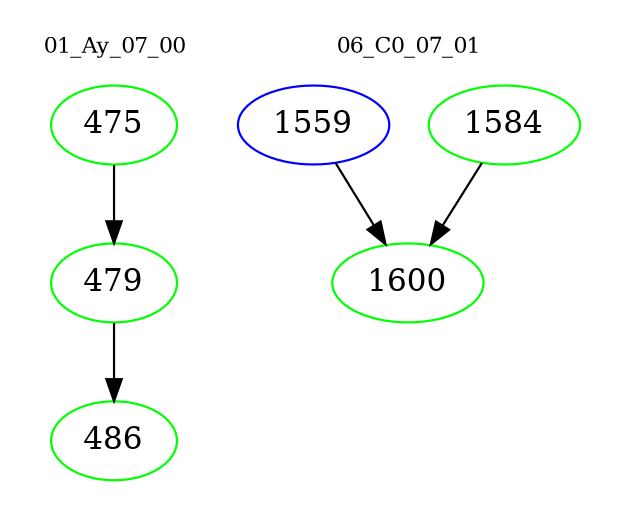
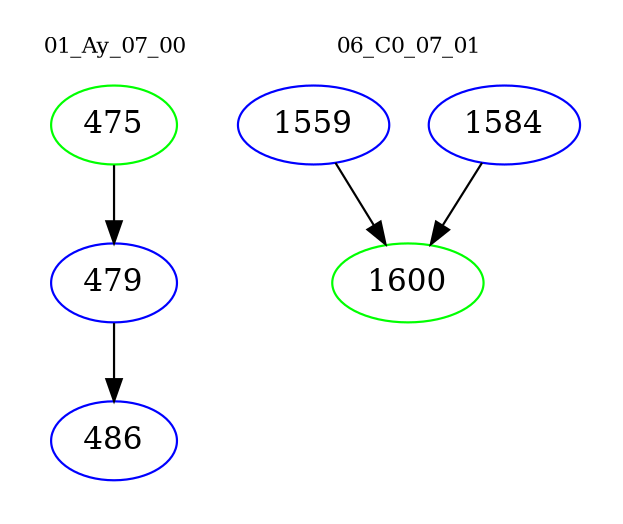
(504, 125) -> (504, 125)
(114, 283) -> (114, 283)
(114, 441) -> (114, 441)
